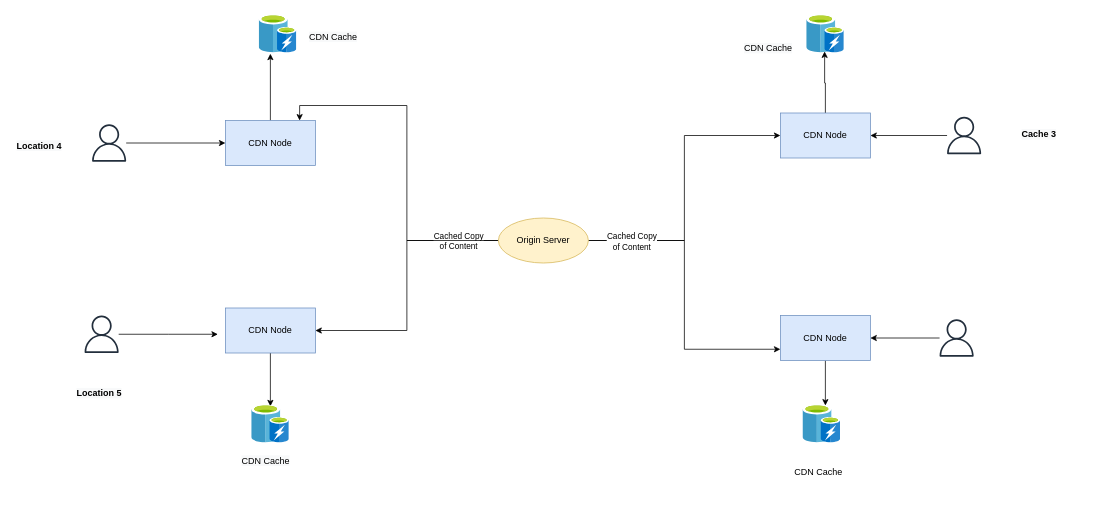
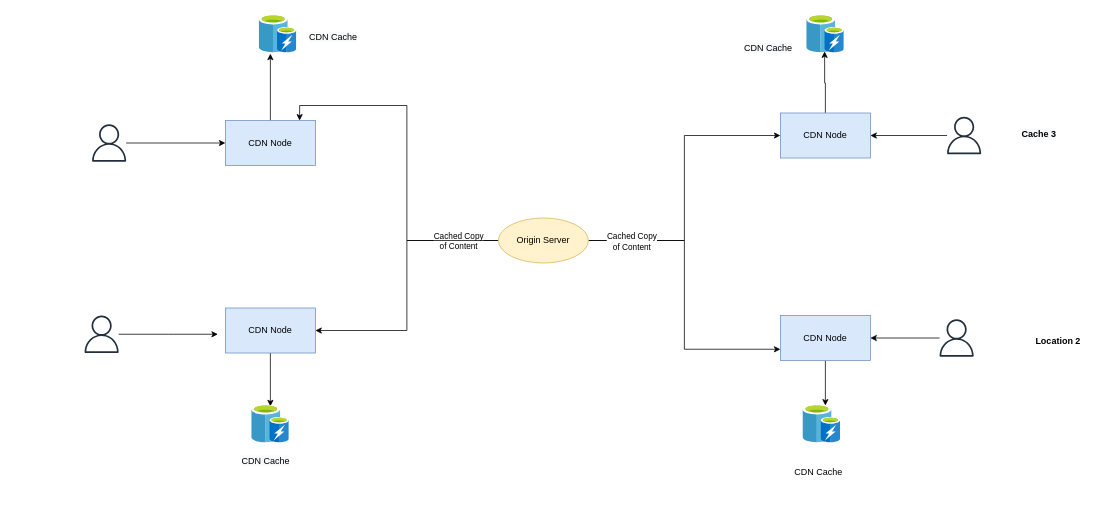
(49, 150) -> none
none -> (1058, 342)
(109, 398) -> none
